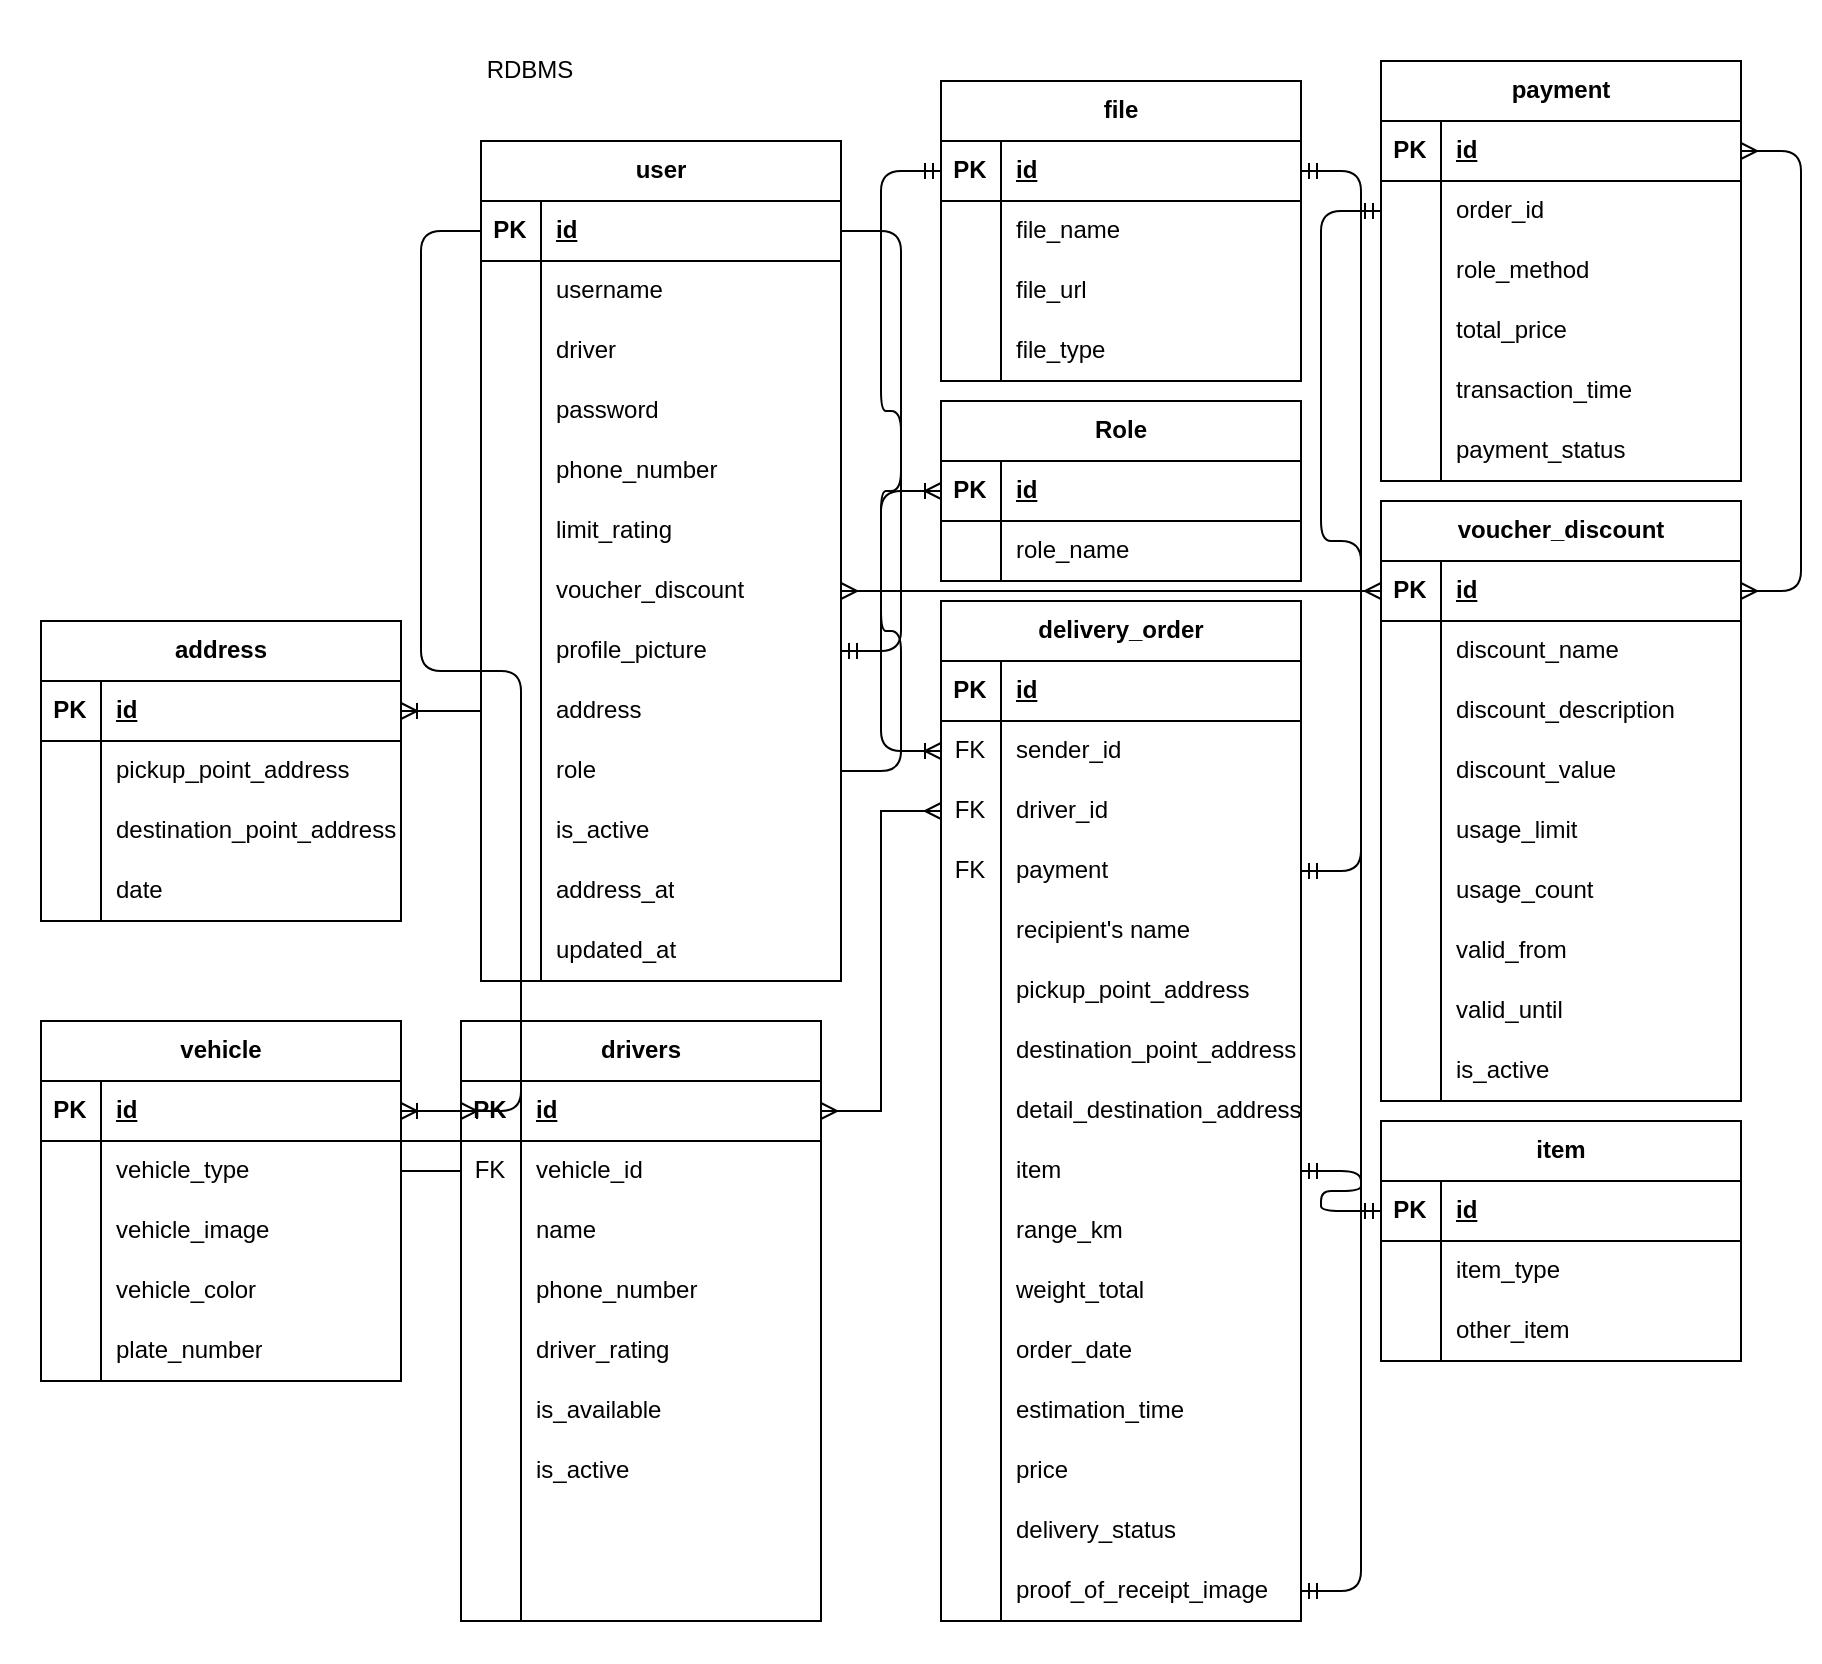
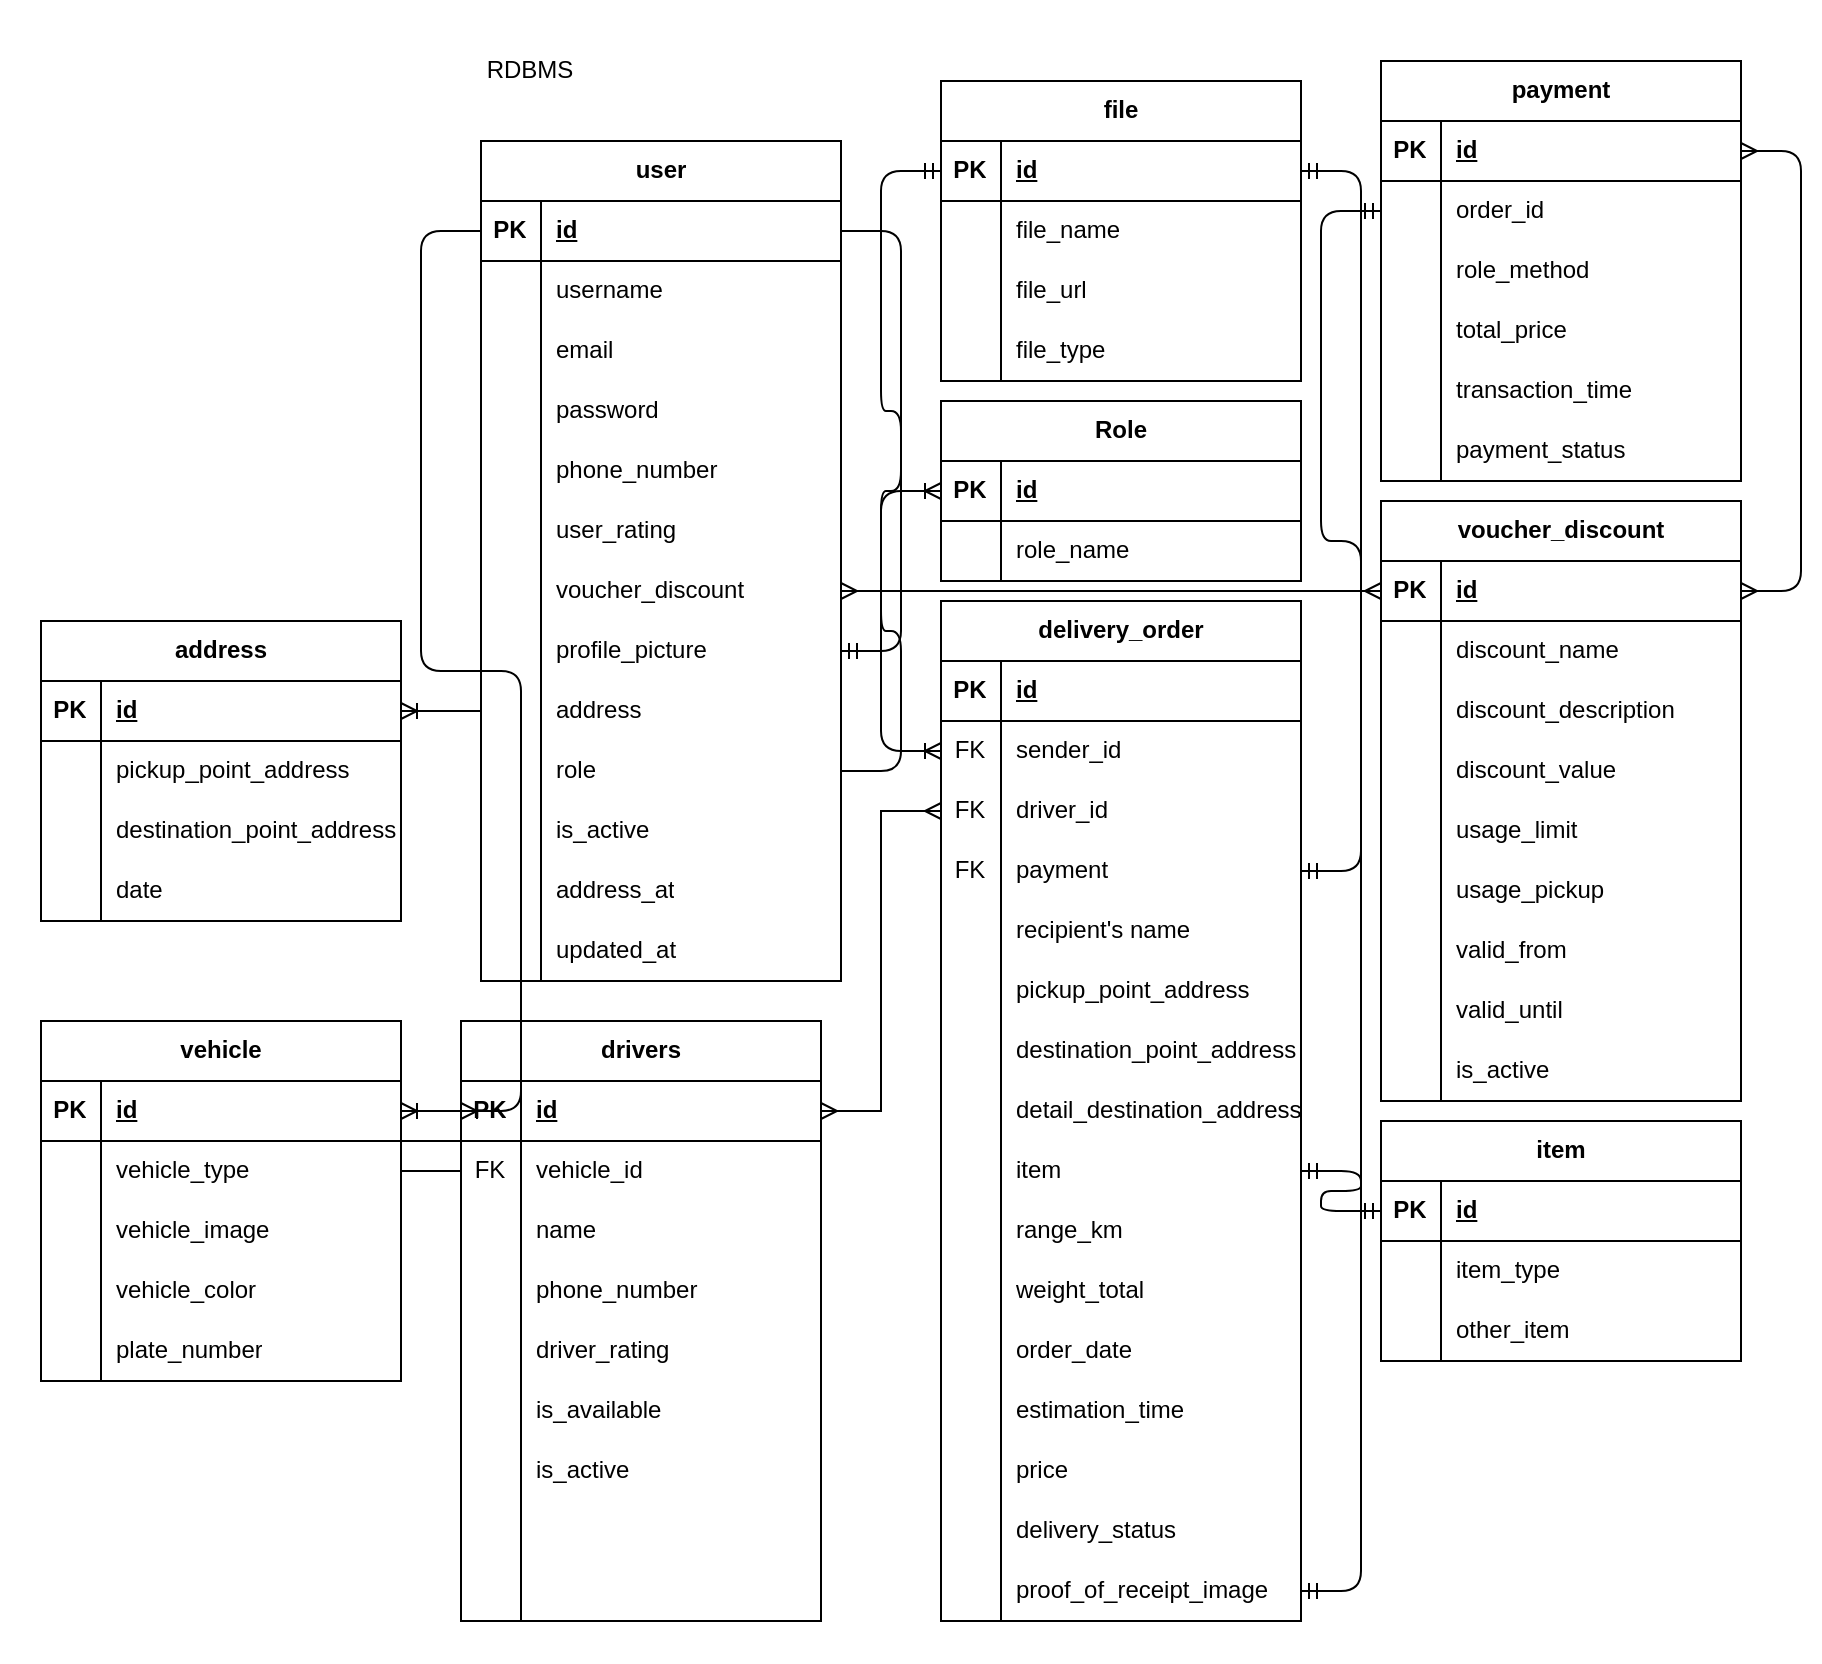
(594, 351) -> (584, 351)
(625, 531) -> (628, 531)
(1531, 891) -> (1535, 891)
